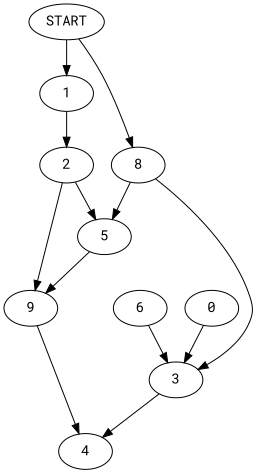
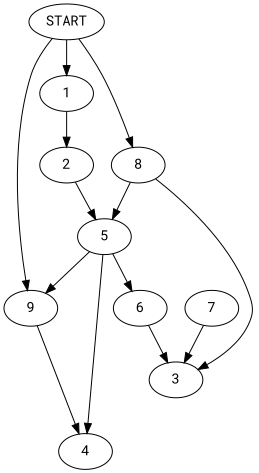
(50, 232) -> (18, 156)
none -> (120, 268)
(212, 308) -> (212, 308)
(135, 413) -> (95, 339)
